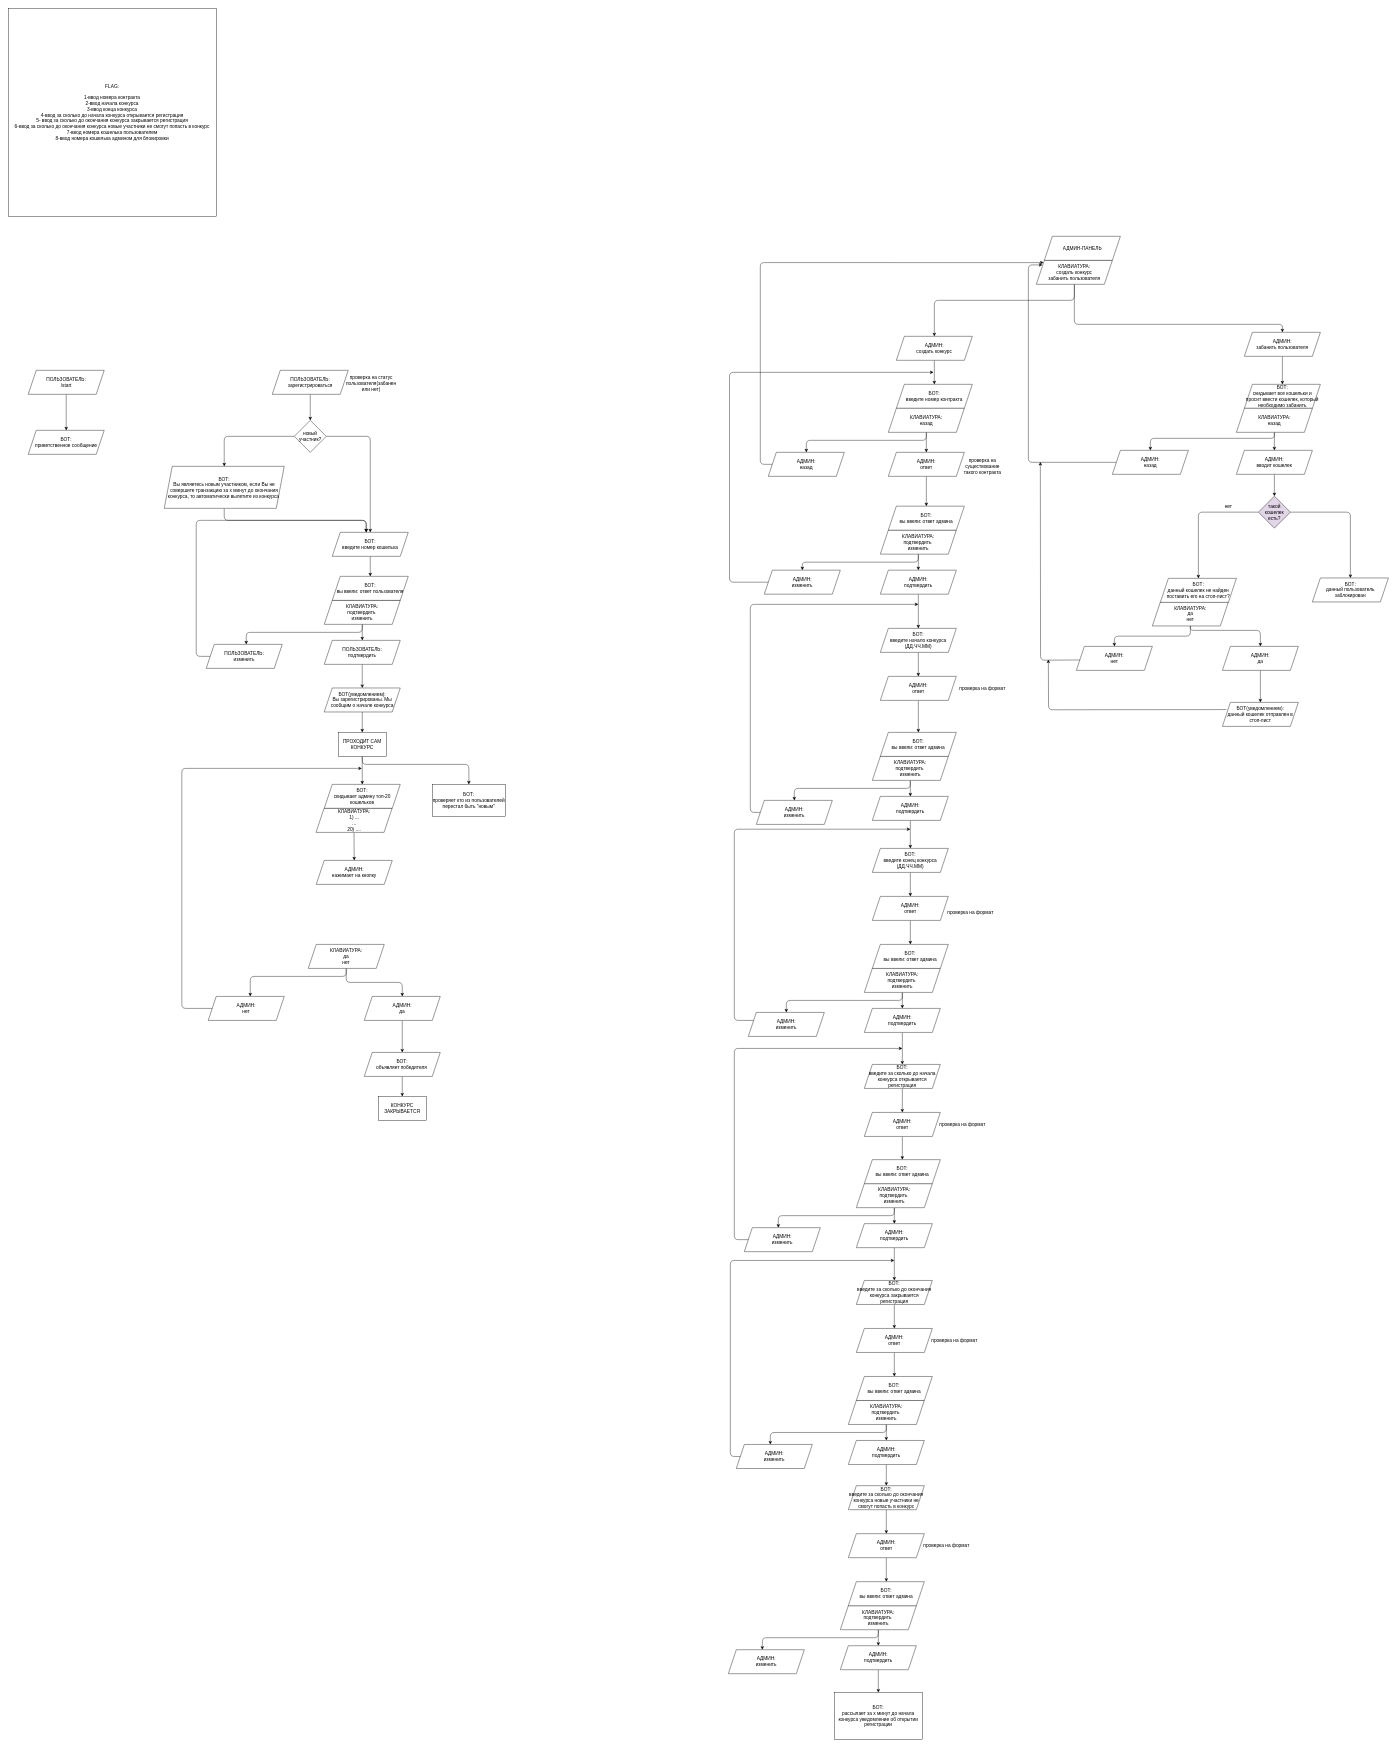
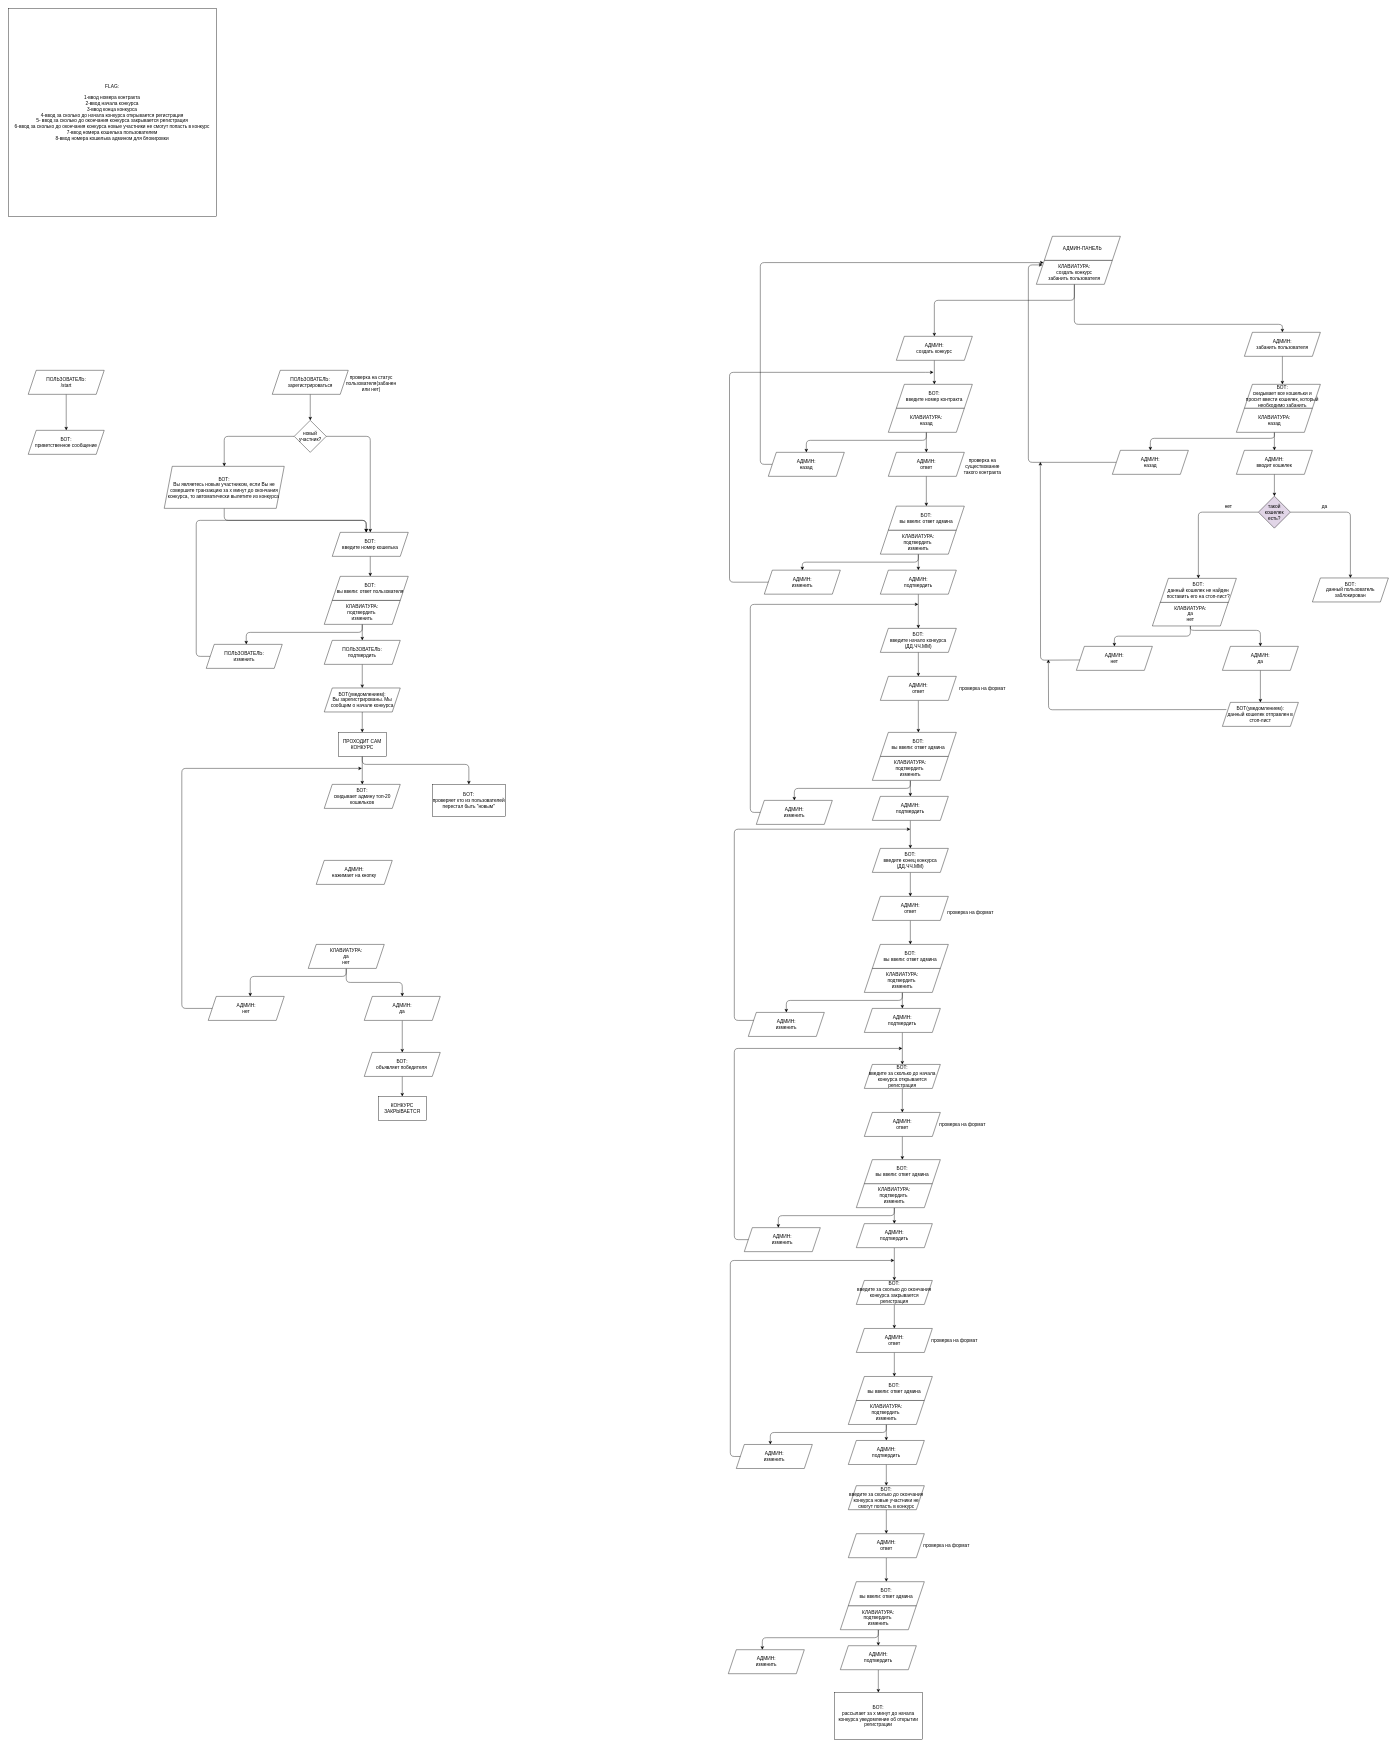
none -> (1324, 506)
(354, 820) -> none
(354, 857) -> none
